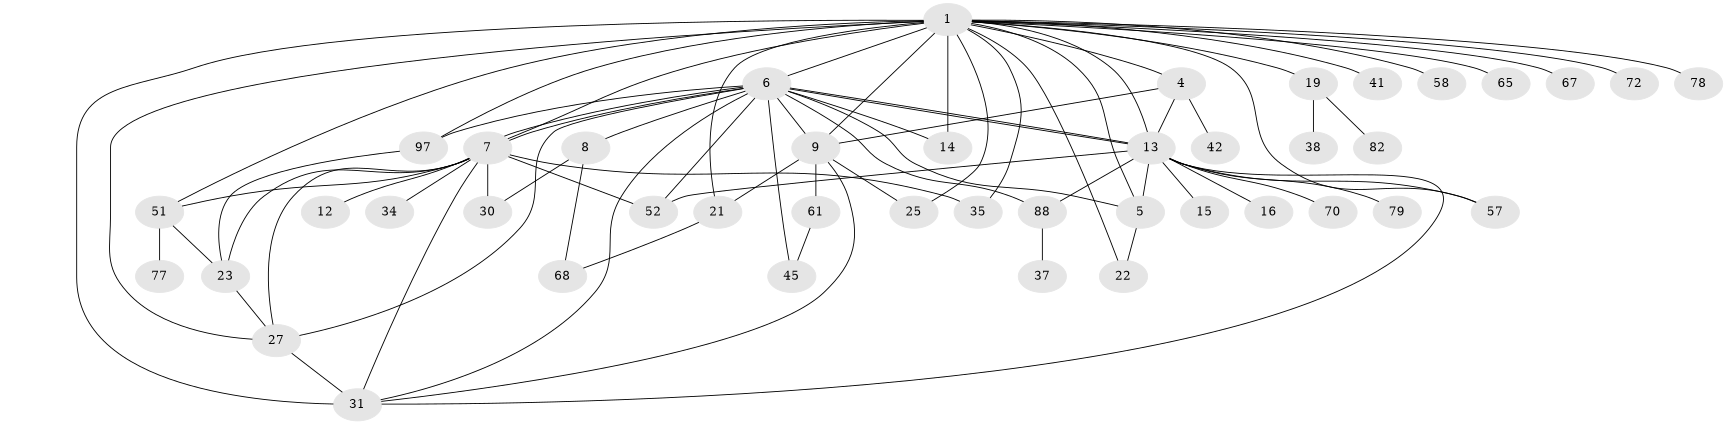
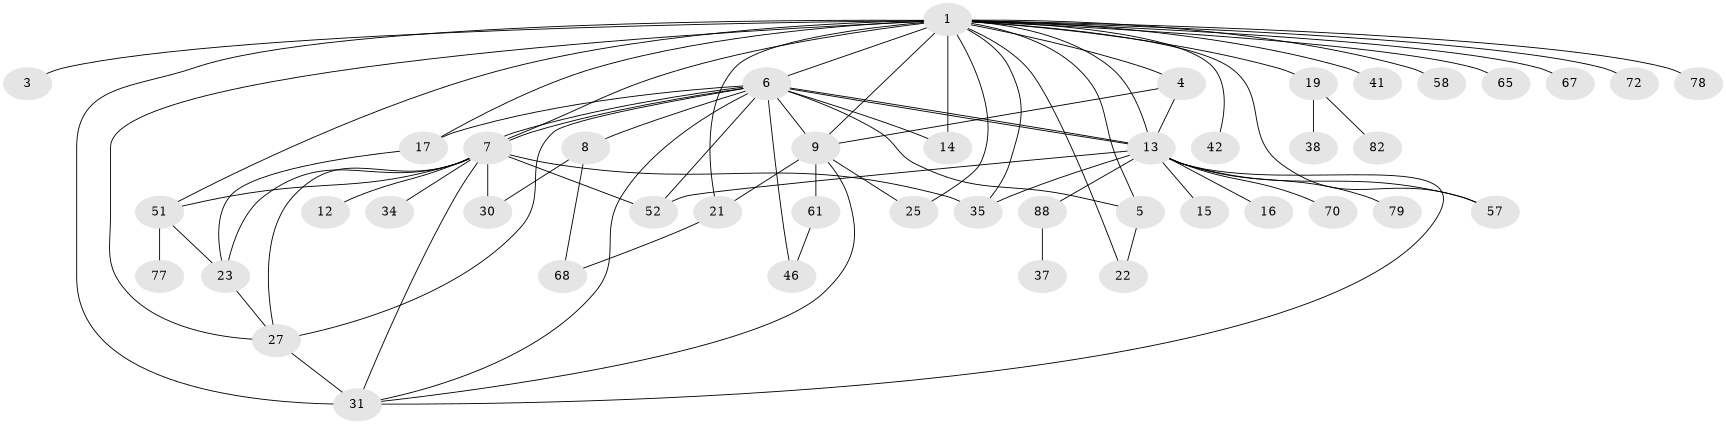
none -> (28, 84)
(1198, 116) -> (1129, 36)
(424, 148) -> (424, 148)
(889, 165) -> none
(1146, 180) -> (1063, 177)
(792, 276) -> (792, 276)
